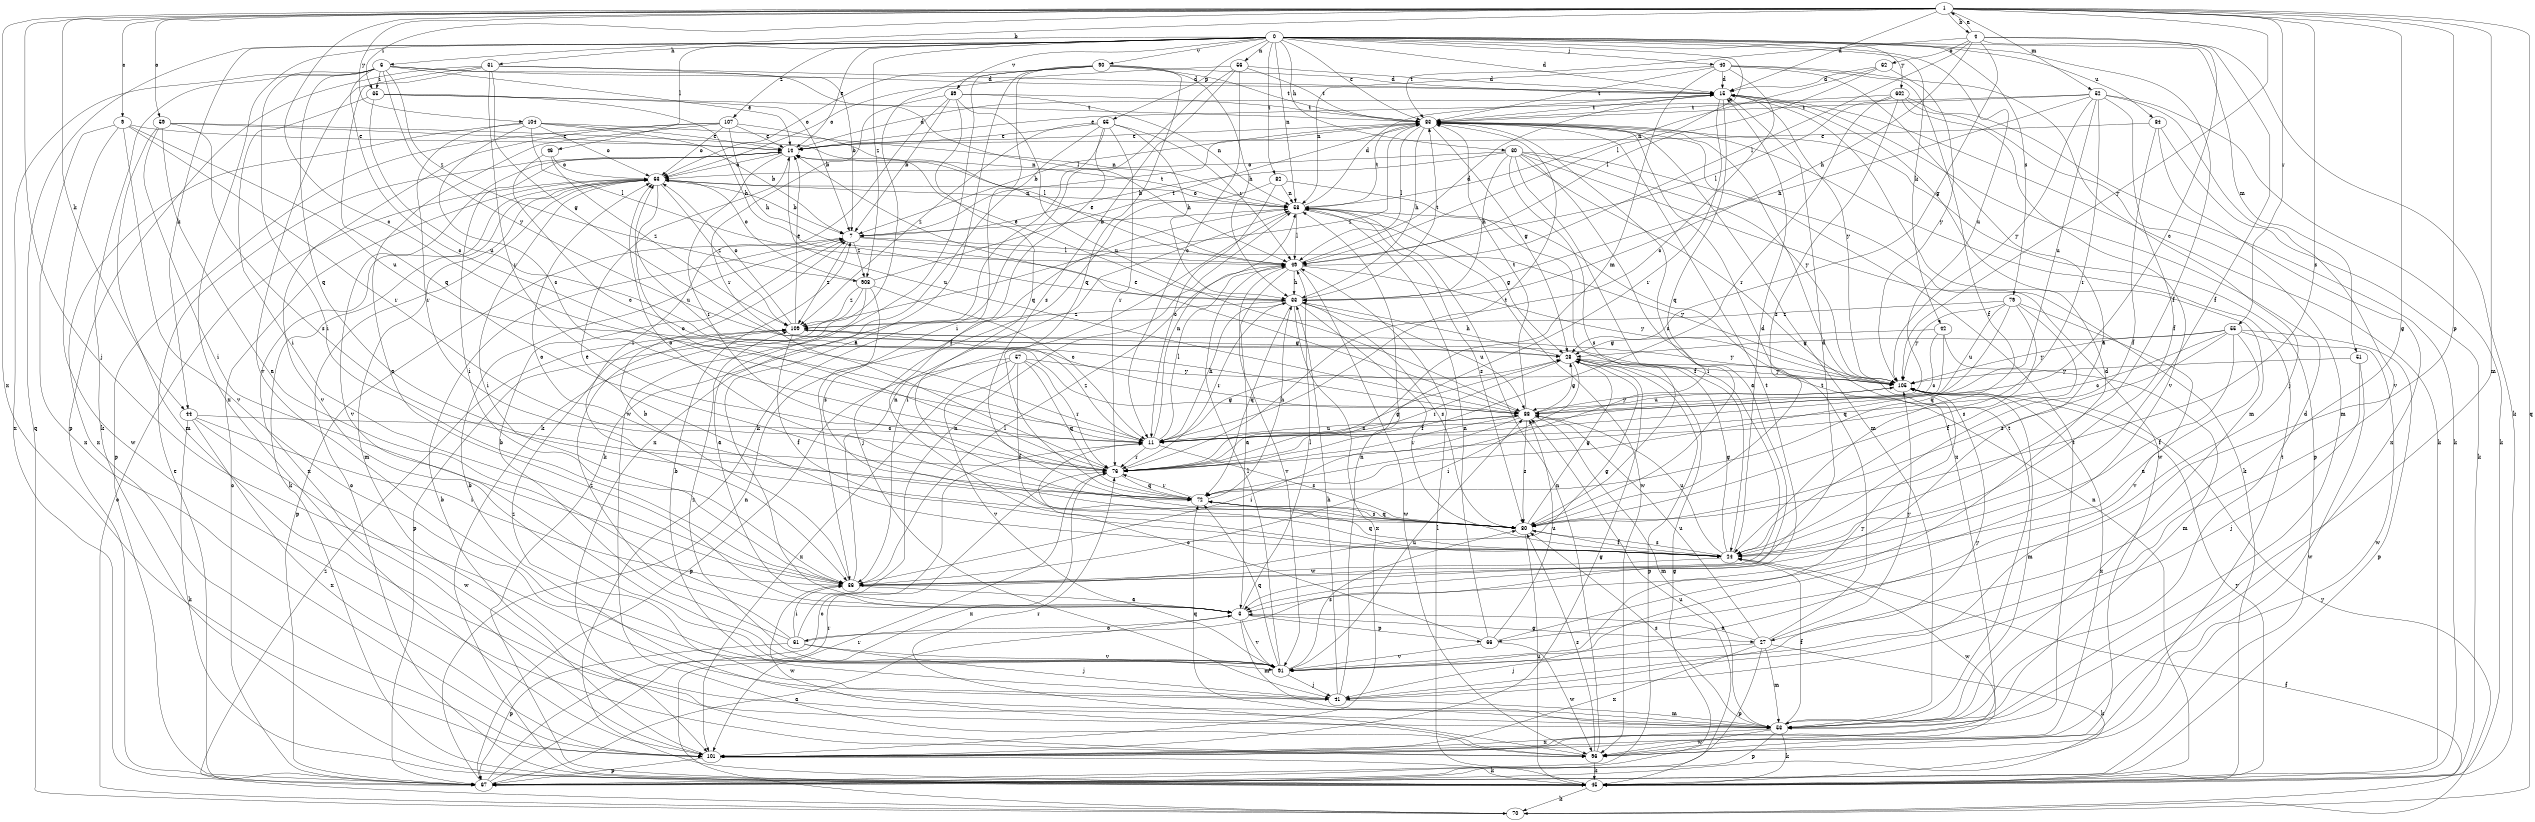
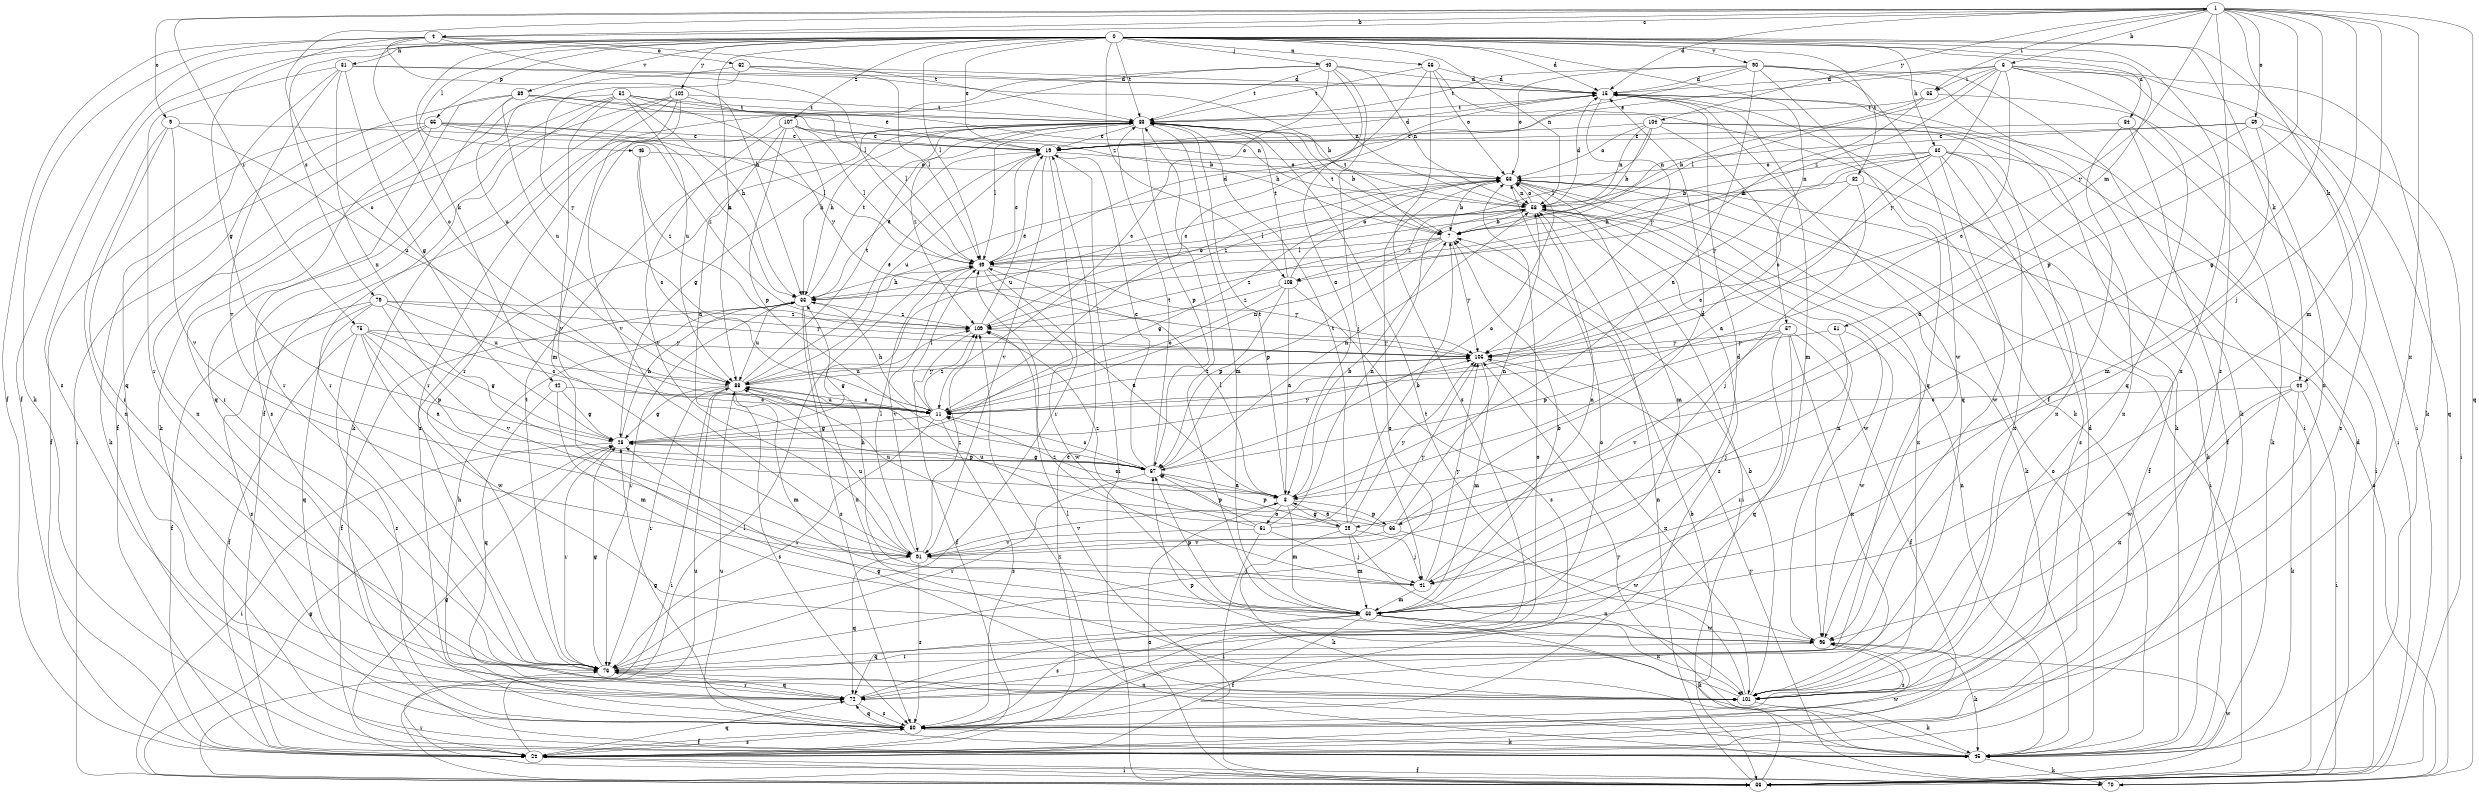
(1968, 23) -> (1645, 23)
(2022, 48) -> none
none -> (1569, 62)
(1352, 80) -> (1130, 80)
(1900, 94) -> (679, 94)
(790, 151) -> (1048, 151)
(1241, 194) -> (825, 194)
none -> (75, 256)
(1612, 265) -> (465, 372)
(866, 283) -> (1288, 283)
(428, 301) -> (2049, 400)
(2233, 329) -> (360, 329)
(701, 332) -> (483, 187)
(1162, 342) -> (810, 415)
(1504, 357) -> none
(1249, 400) -> none
(71, 429) -> (377, 265)
(23, 473) -> (2271, 488)
(1313, 571) -> (1124, 771)
(1570, 577) -> (1244, 305)
(1763, 643) -> (1348, 529)
(1539, 657) -> (1510, 743)
(810, 667) -> (1353, 365)
(648, 710) -> none
(2377, 788) -> (1321, 771)
